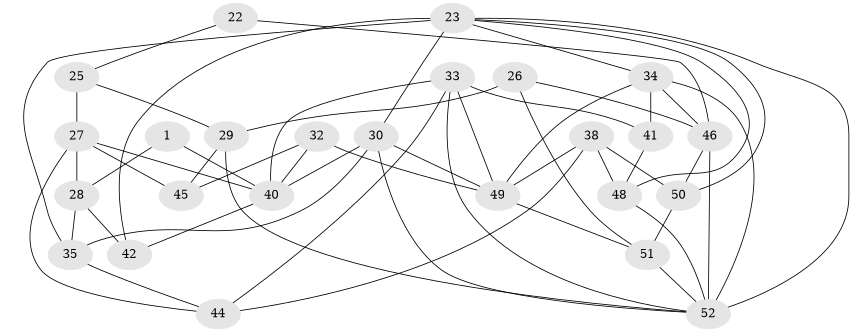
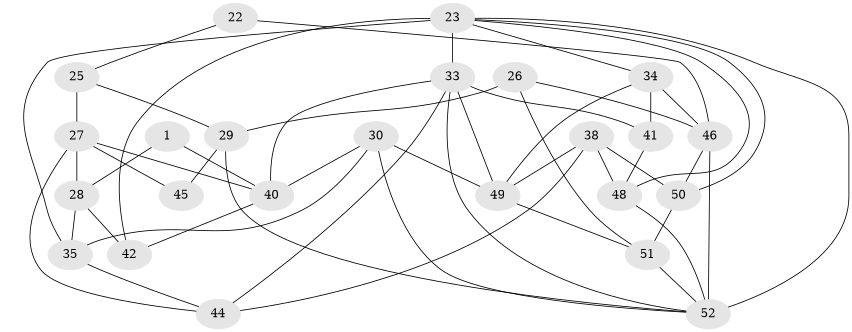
(414, 77) -> (453, 48)
(317, 136) -> none
(754, 173) -> none
